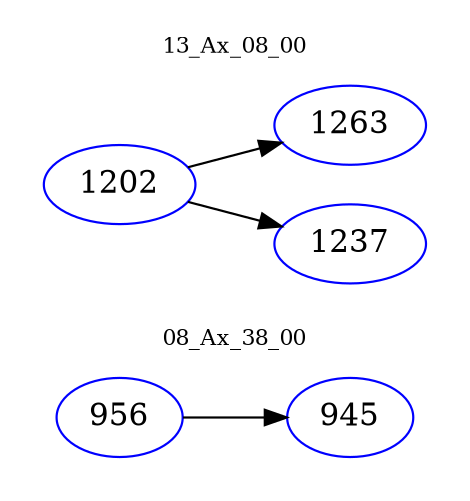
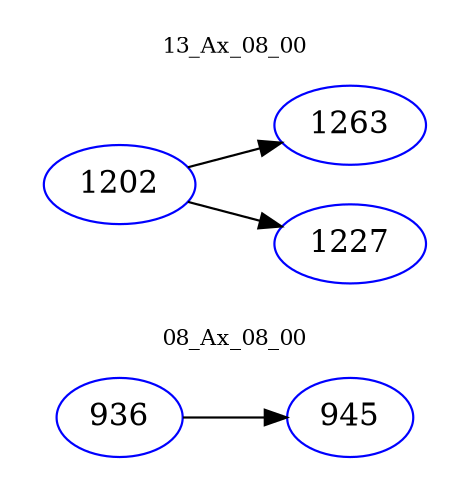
(350, 244) -> (350, 244)
(235, 339) -> (235, 339)
(120, 417) -> (120, 417)
